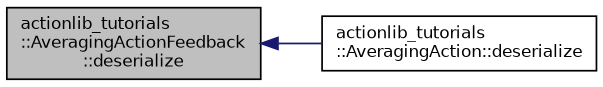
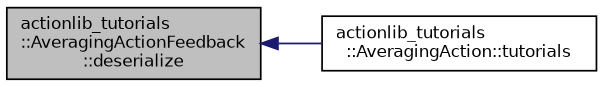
(459, 43) -> (459, 43)
